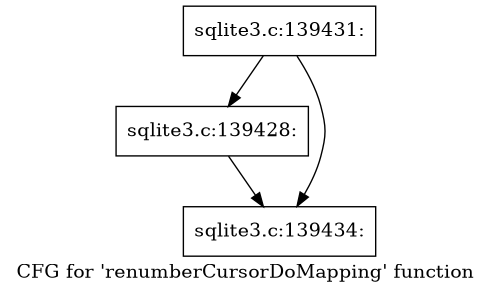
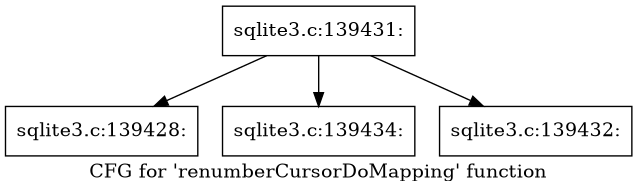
none -> (536, 131)
(242, 176) -> none
